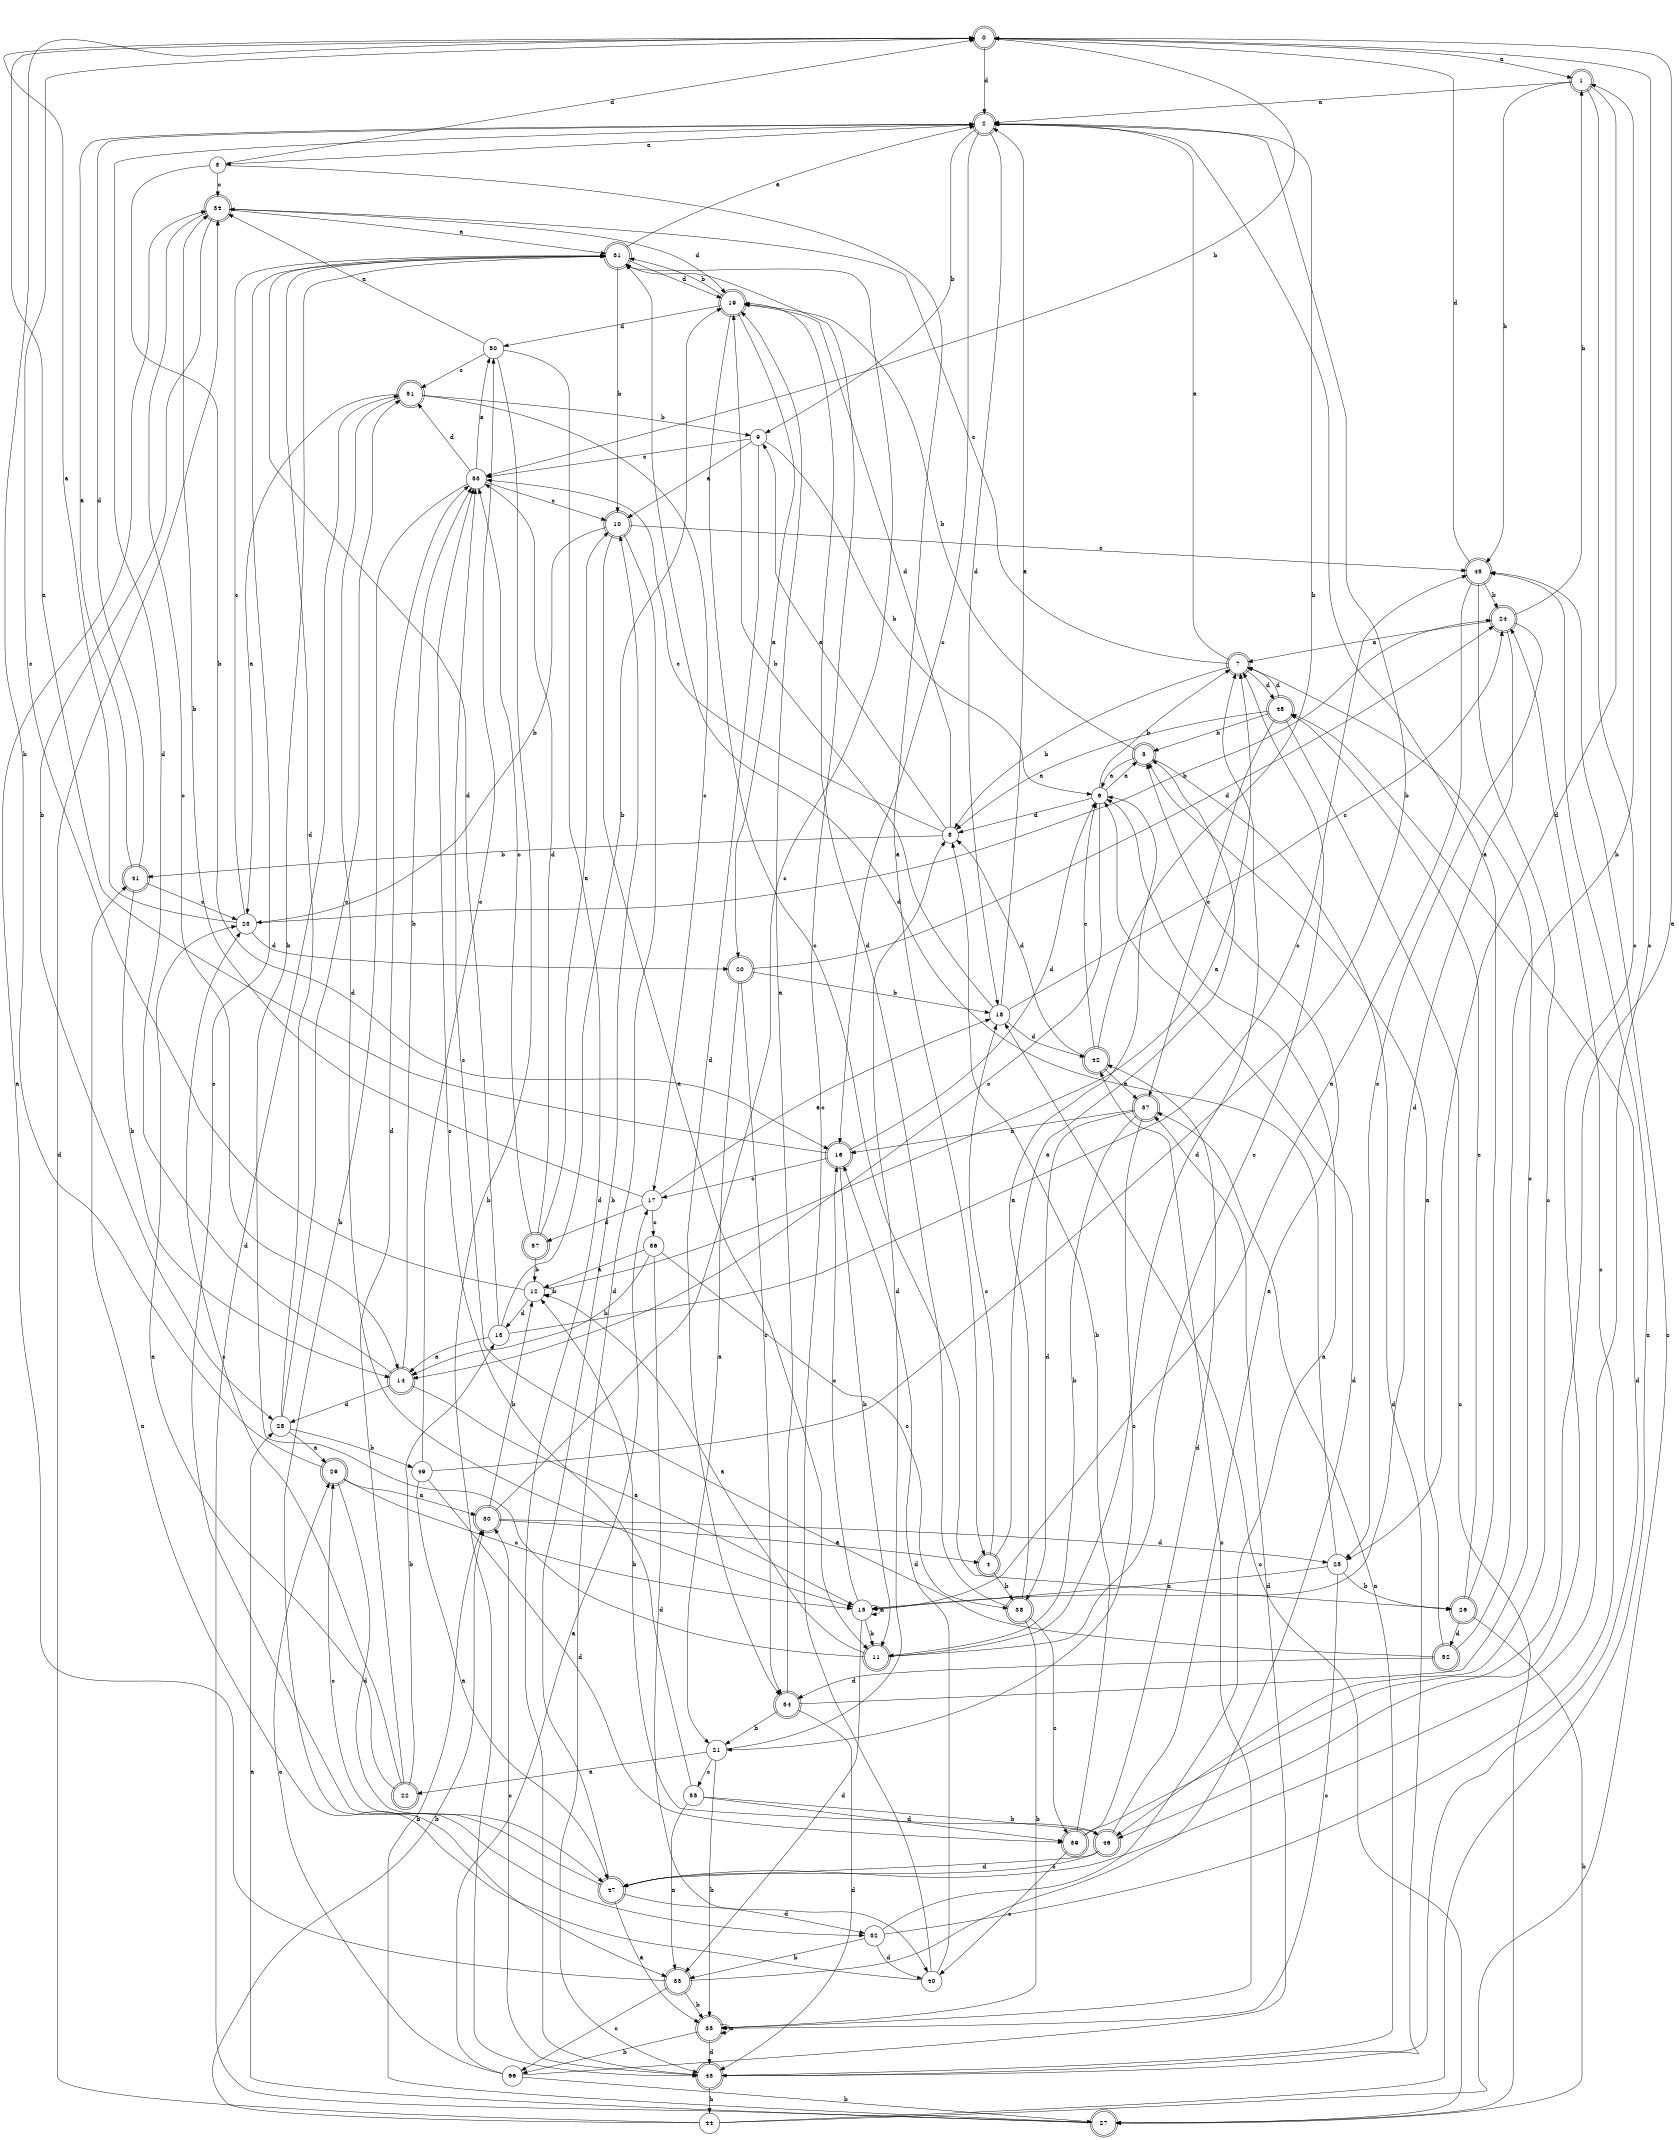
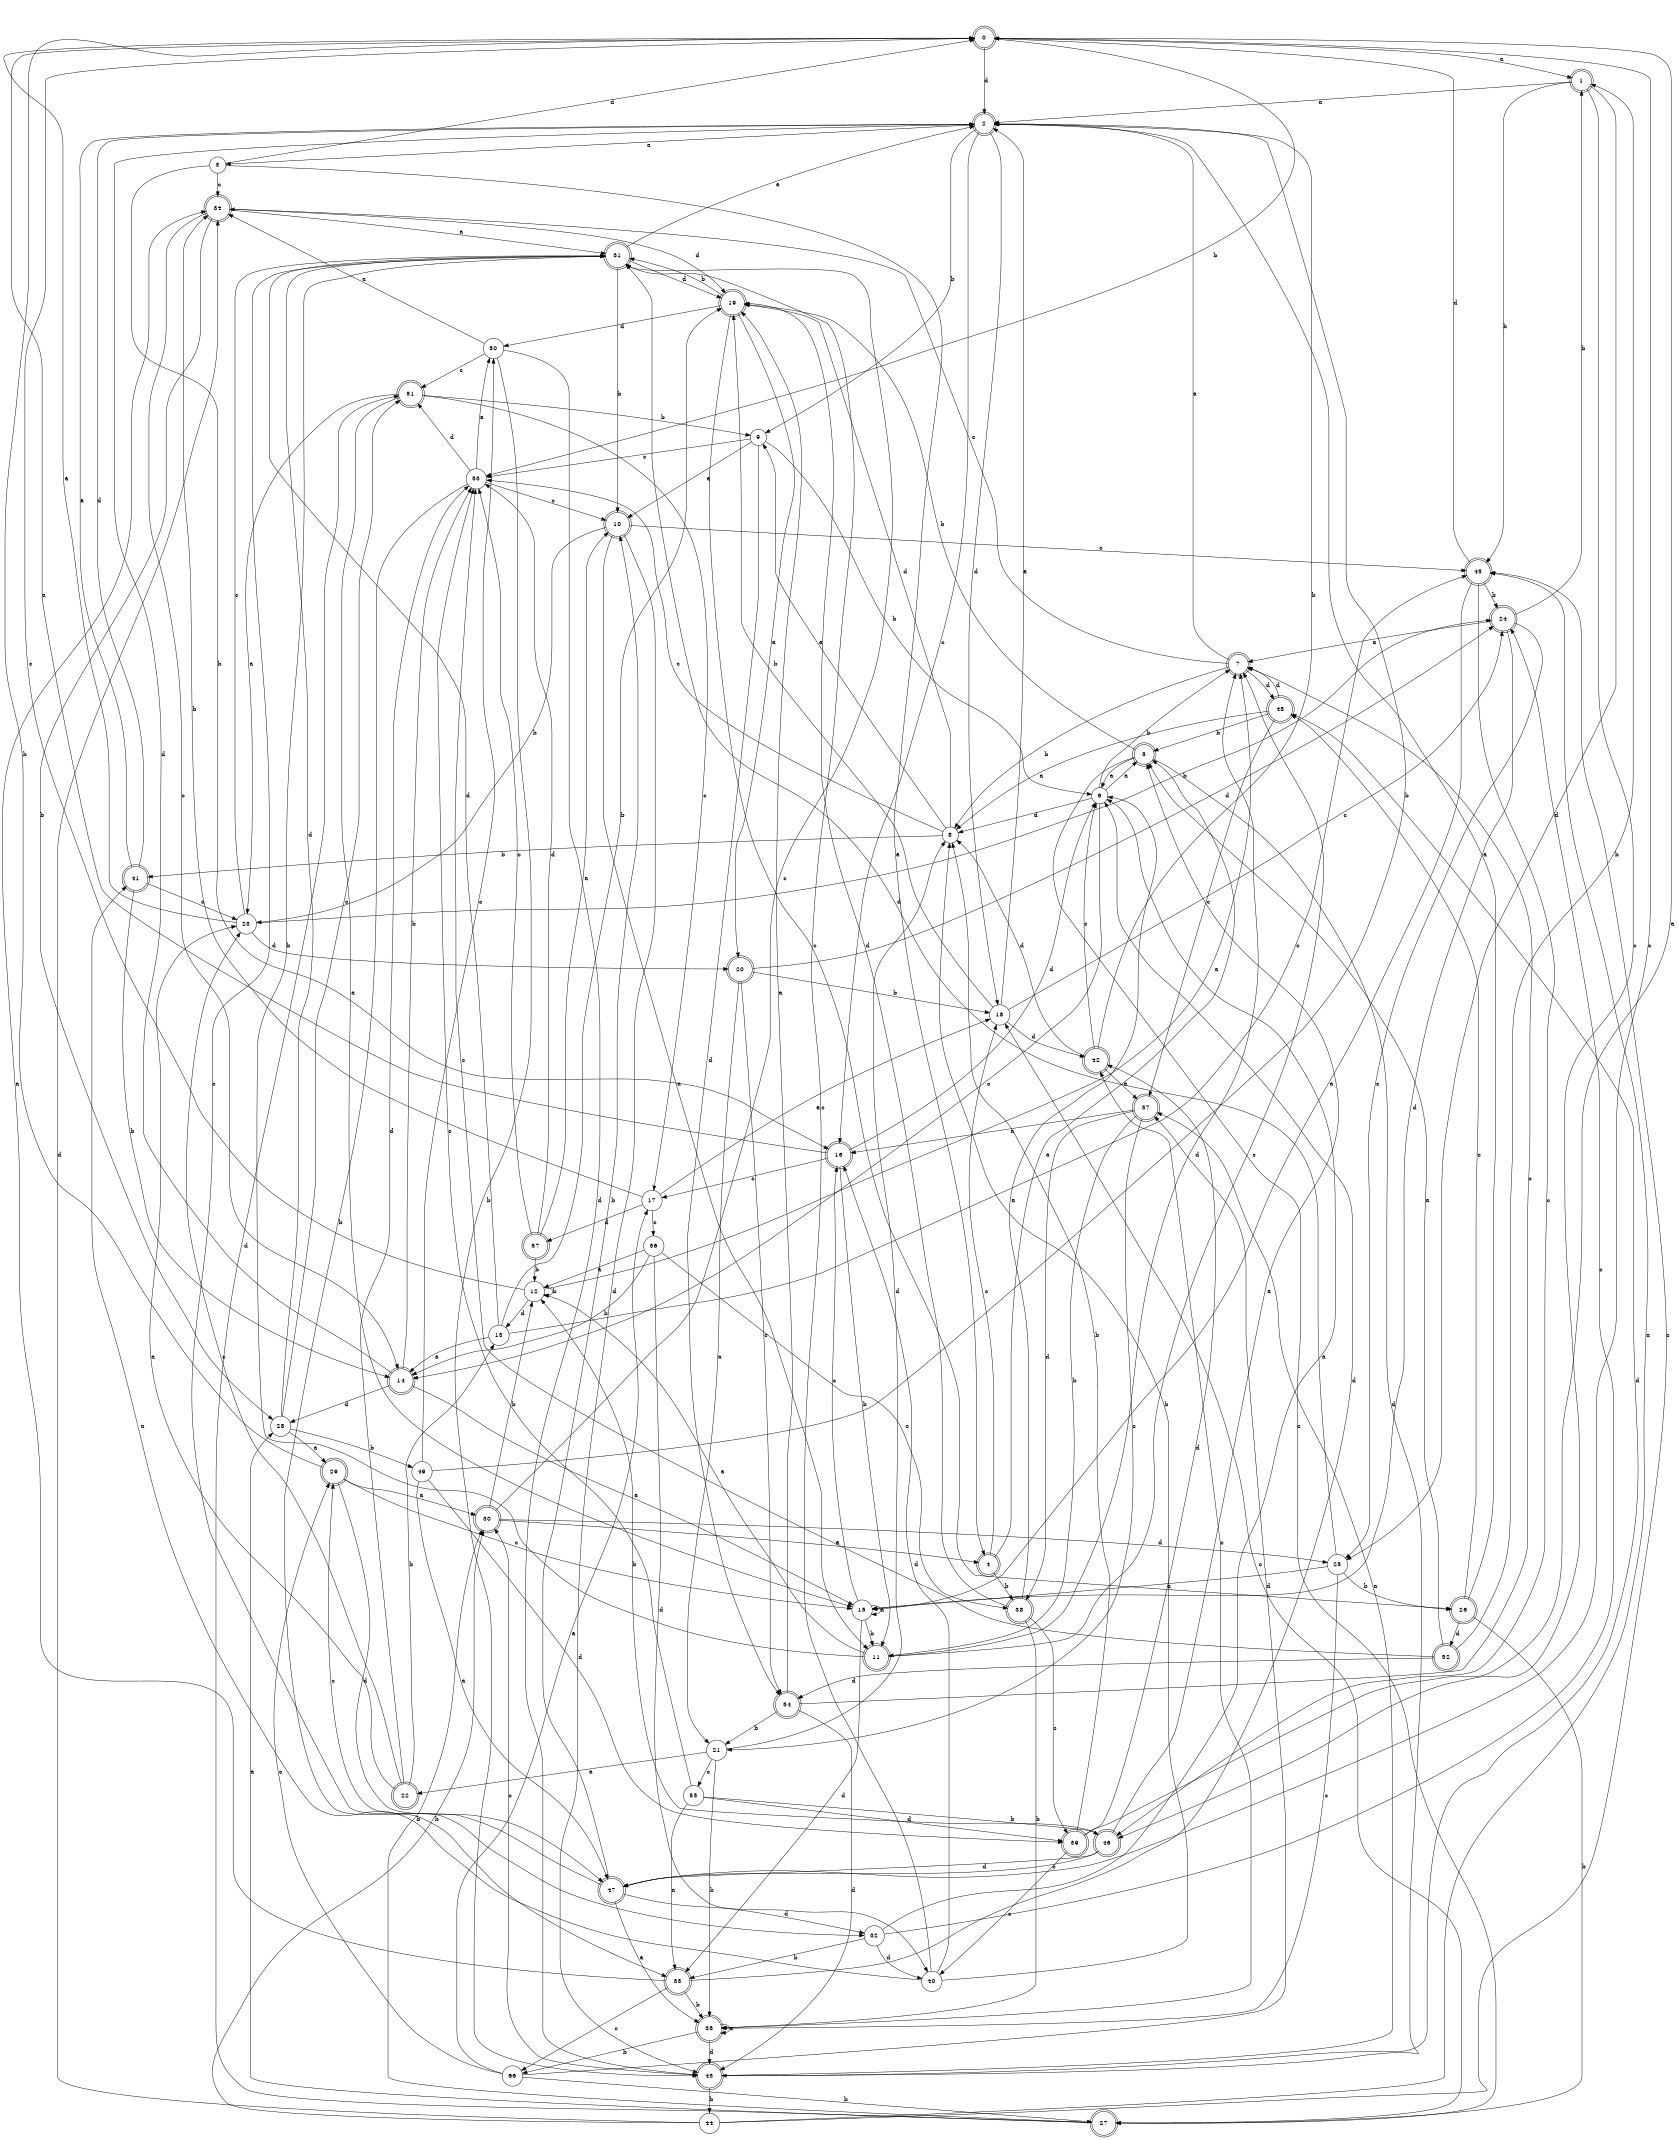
(353, 993) -> (353, 993)
none -> (1169, 1482)
(1522, 1622) -> (1297, 1535)
